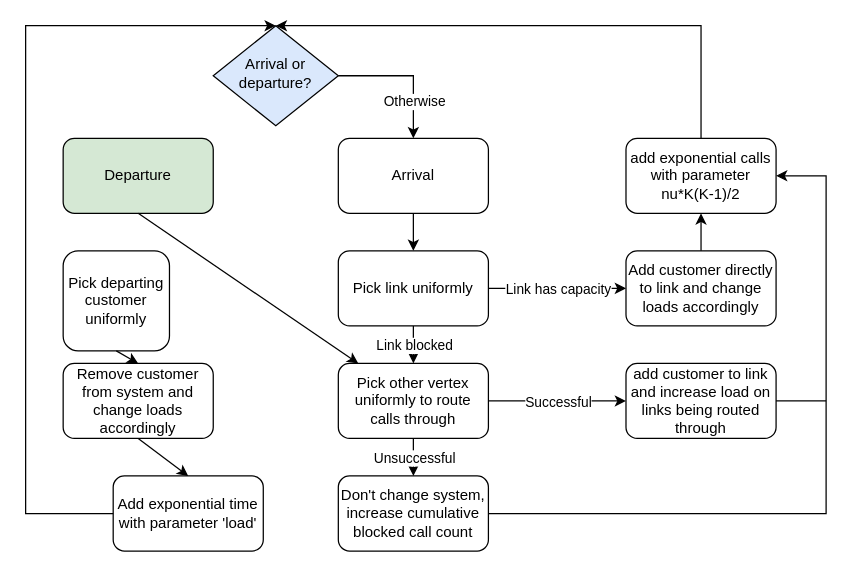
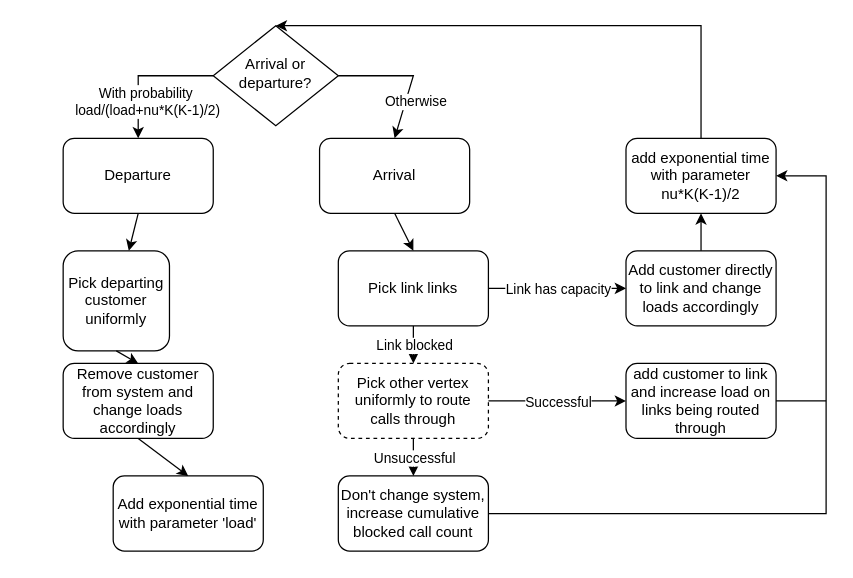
none -> (148, 76)
(276, 76) -> (276, 76)
(138, 176) -> (138, 176)
(413, 176) -> (394, 176)
(701, 176) -> (701, 176)
(26, 192) -> none
(245, 286) -> (134, 228)
(413, 288) -> (413, 288)
(413, 401) -> (413, 401)
